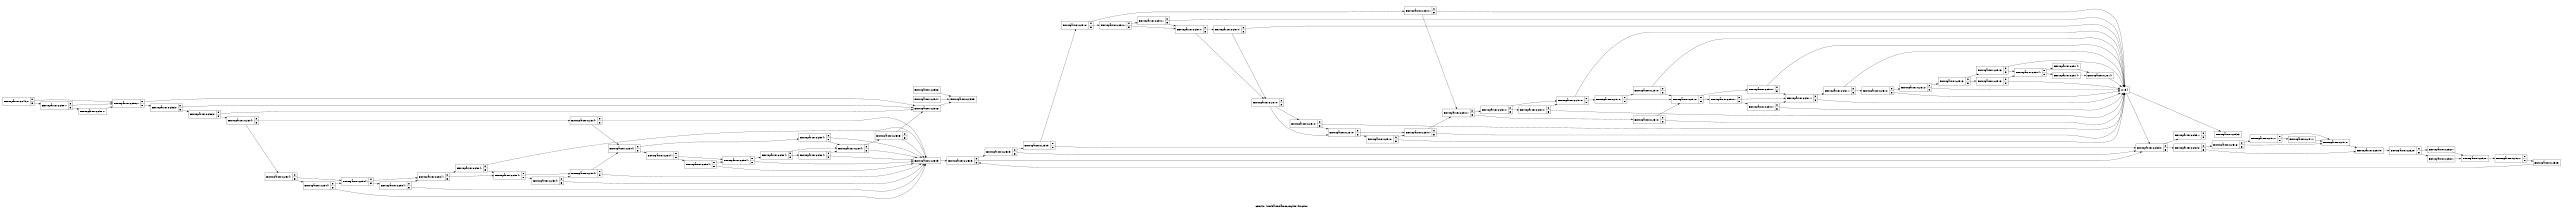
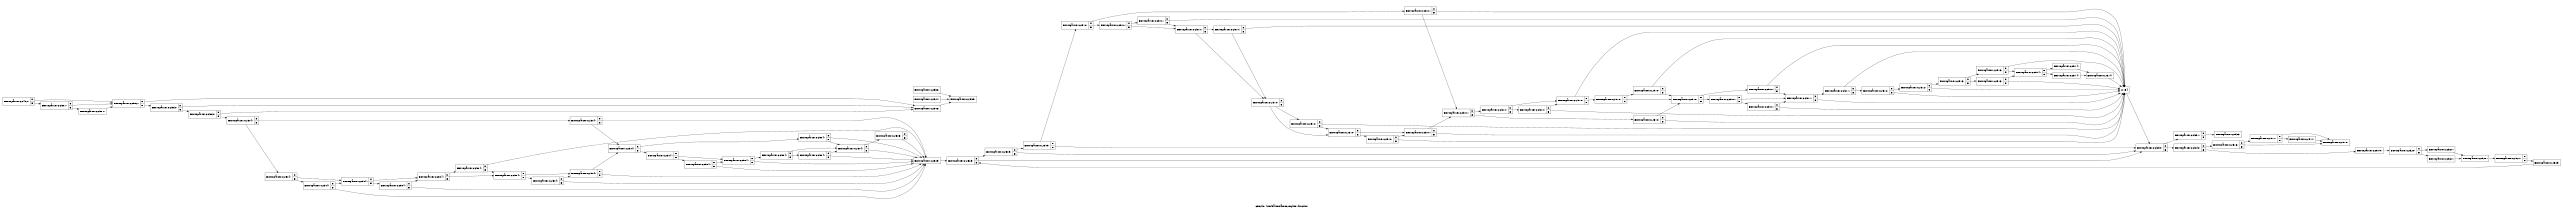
(2174, 111) -> (2209, 135)
(909, 122) -> none
(2352, 146) -> none
